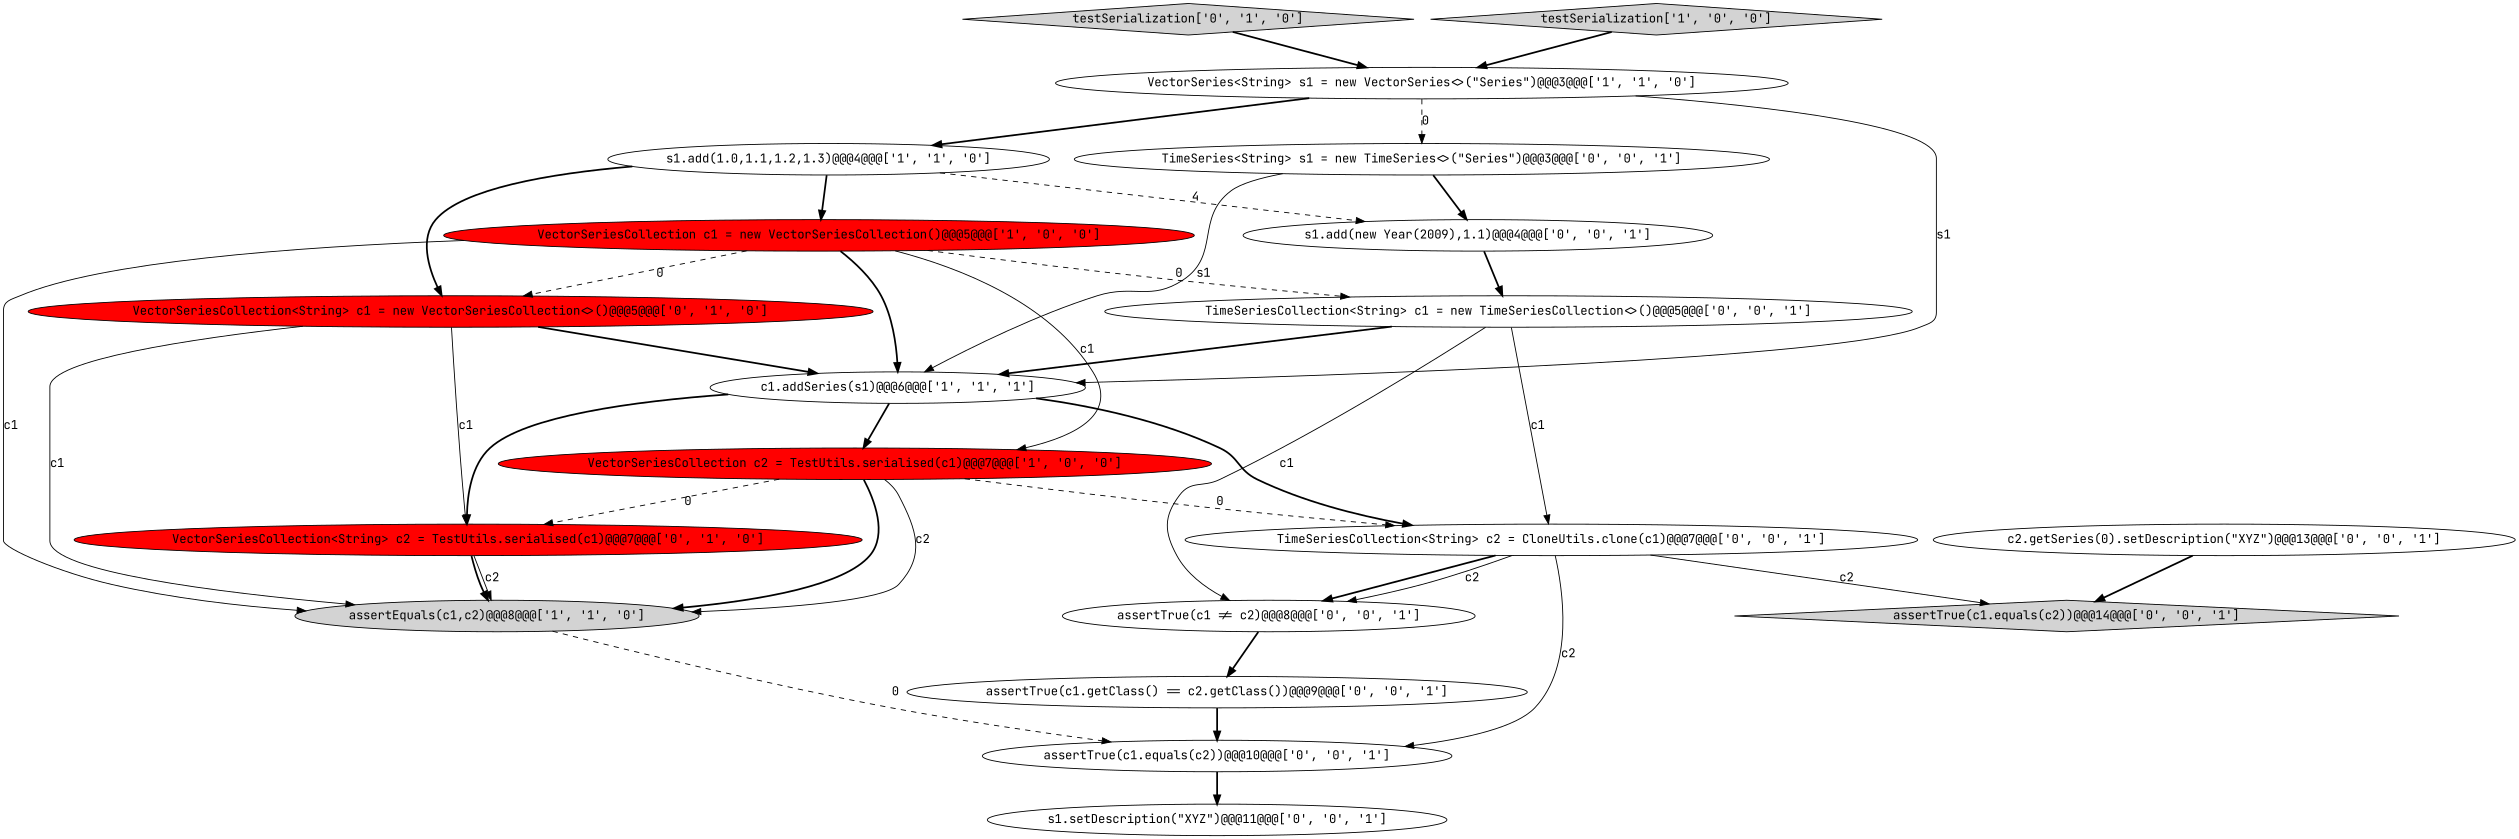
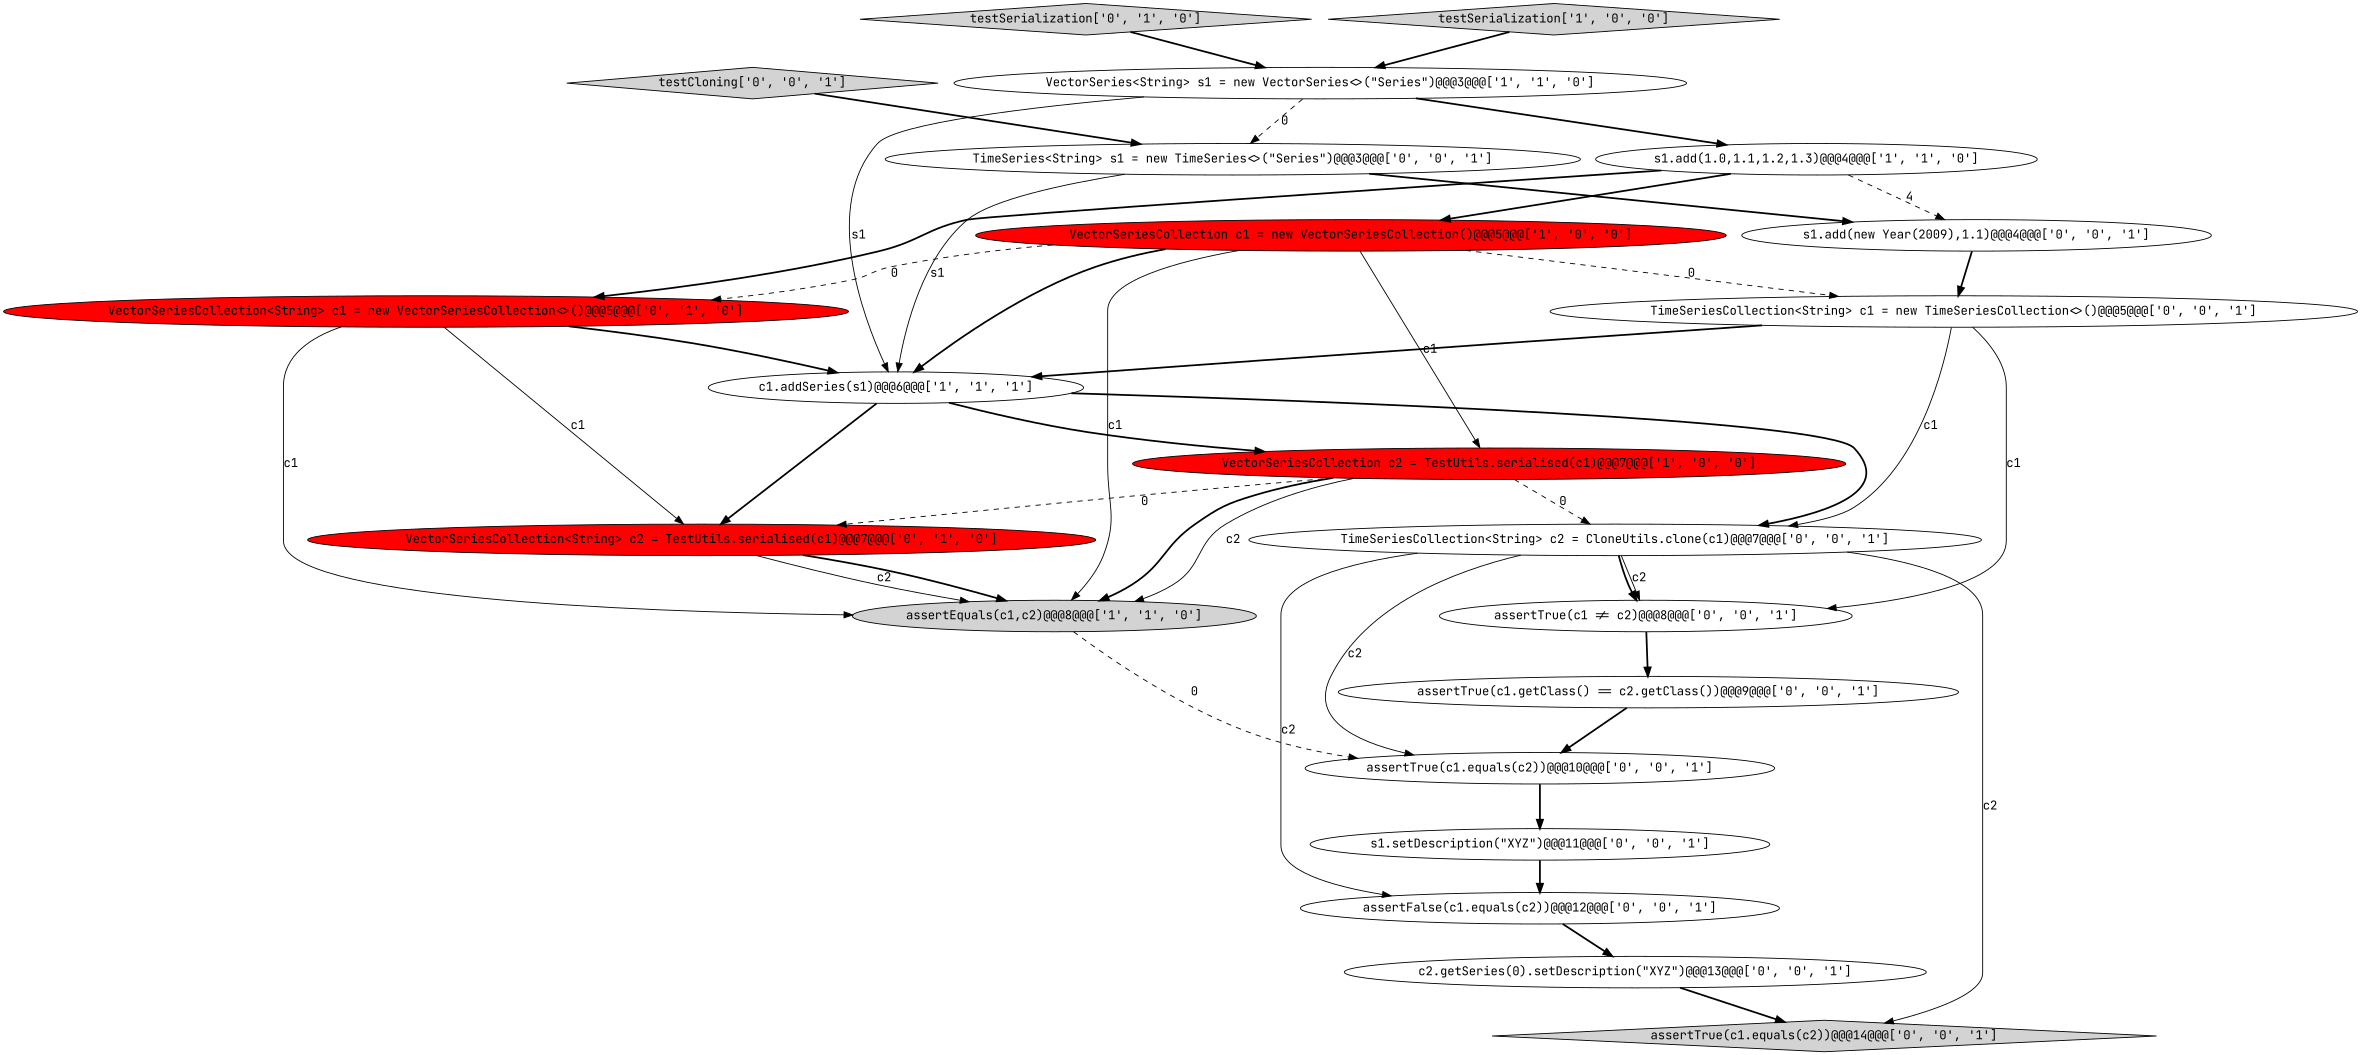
none -> (752, 83)
none -> (1540, 908)
